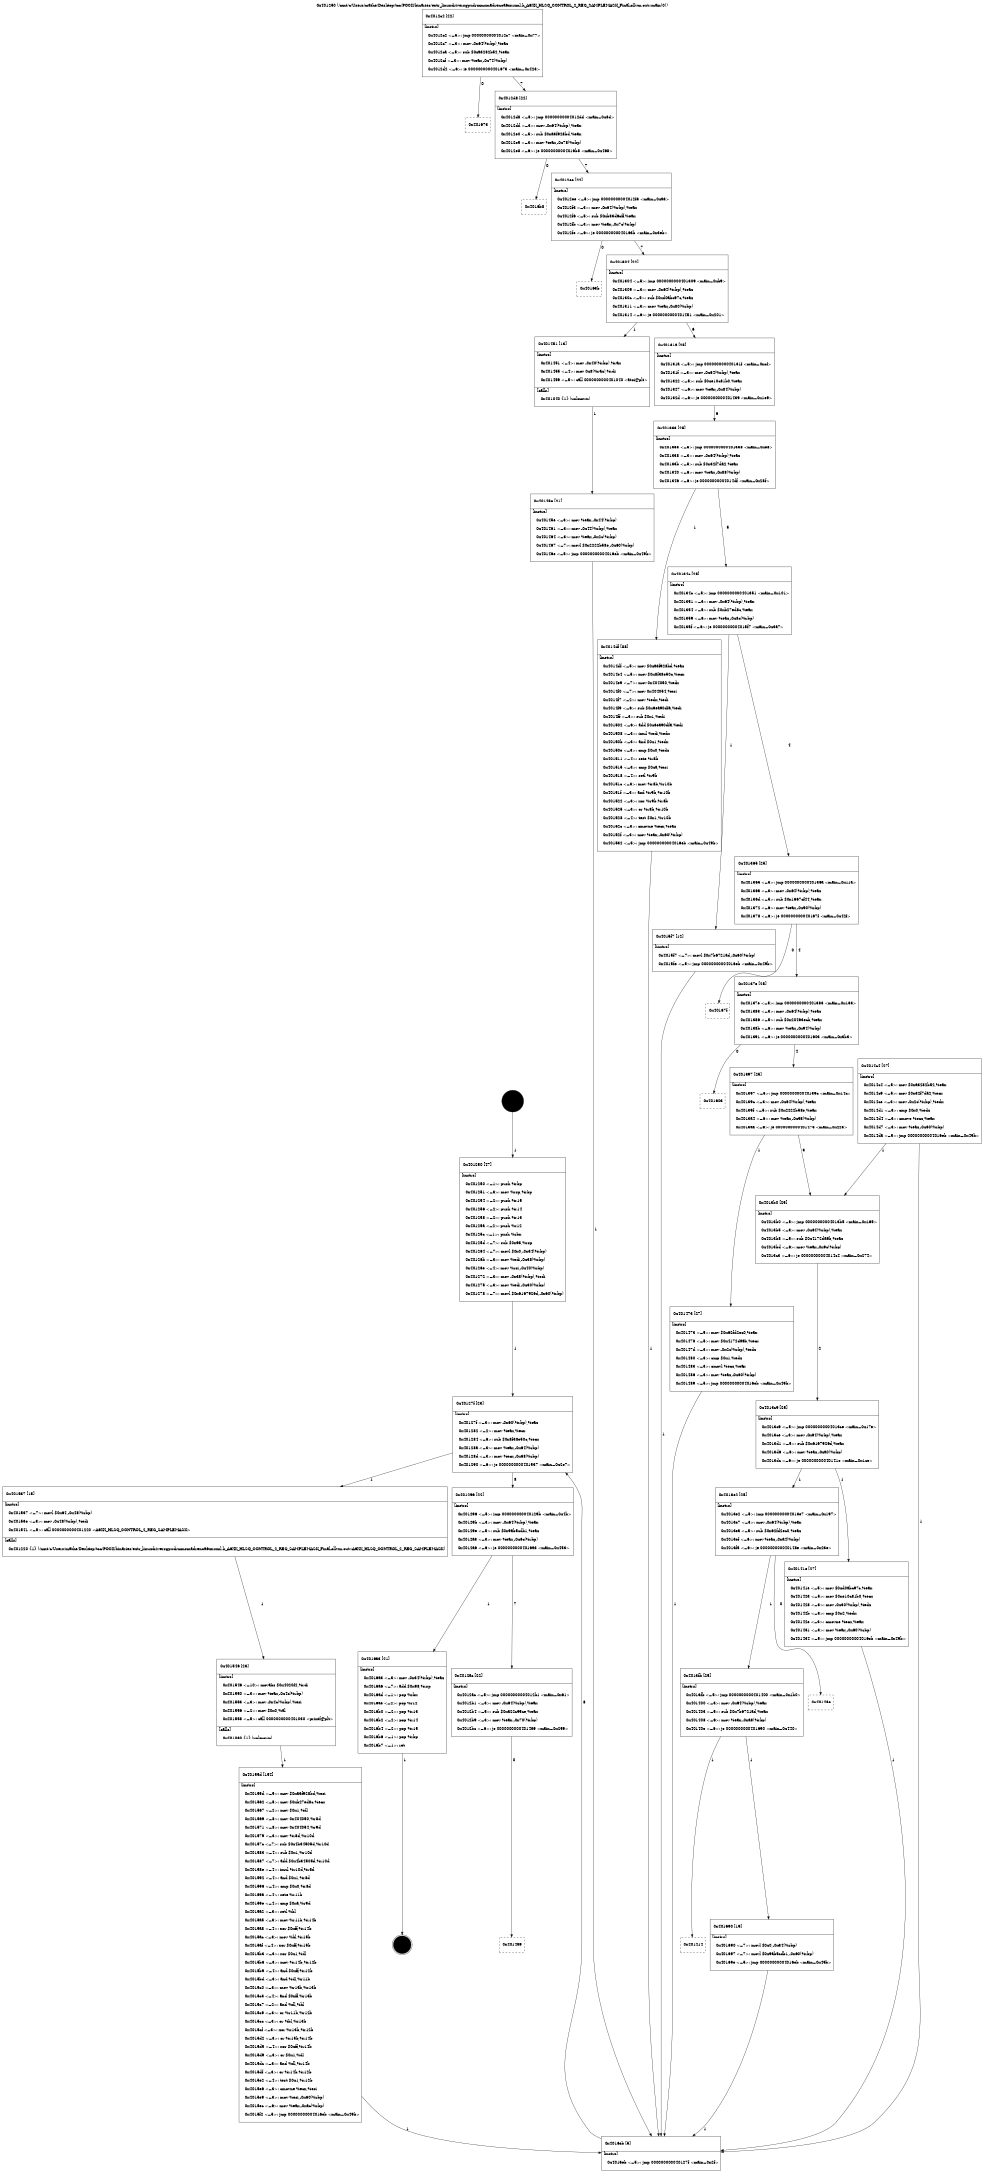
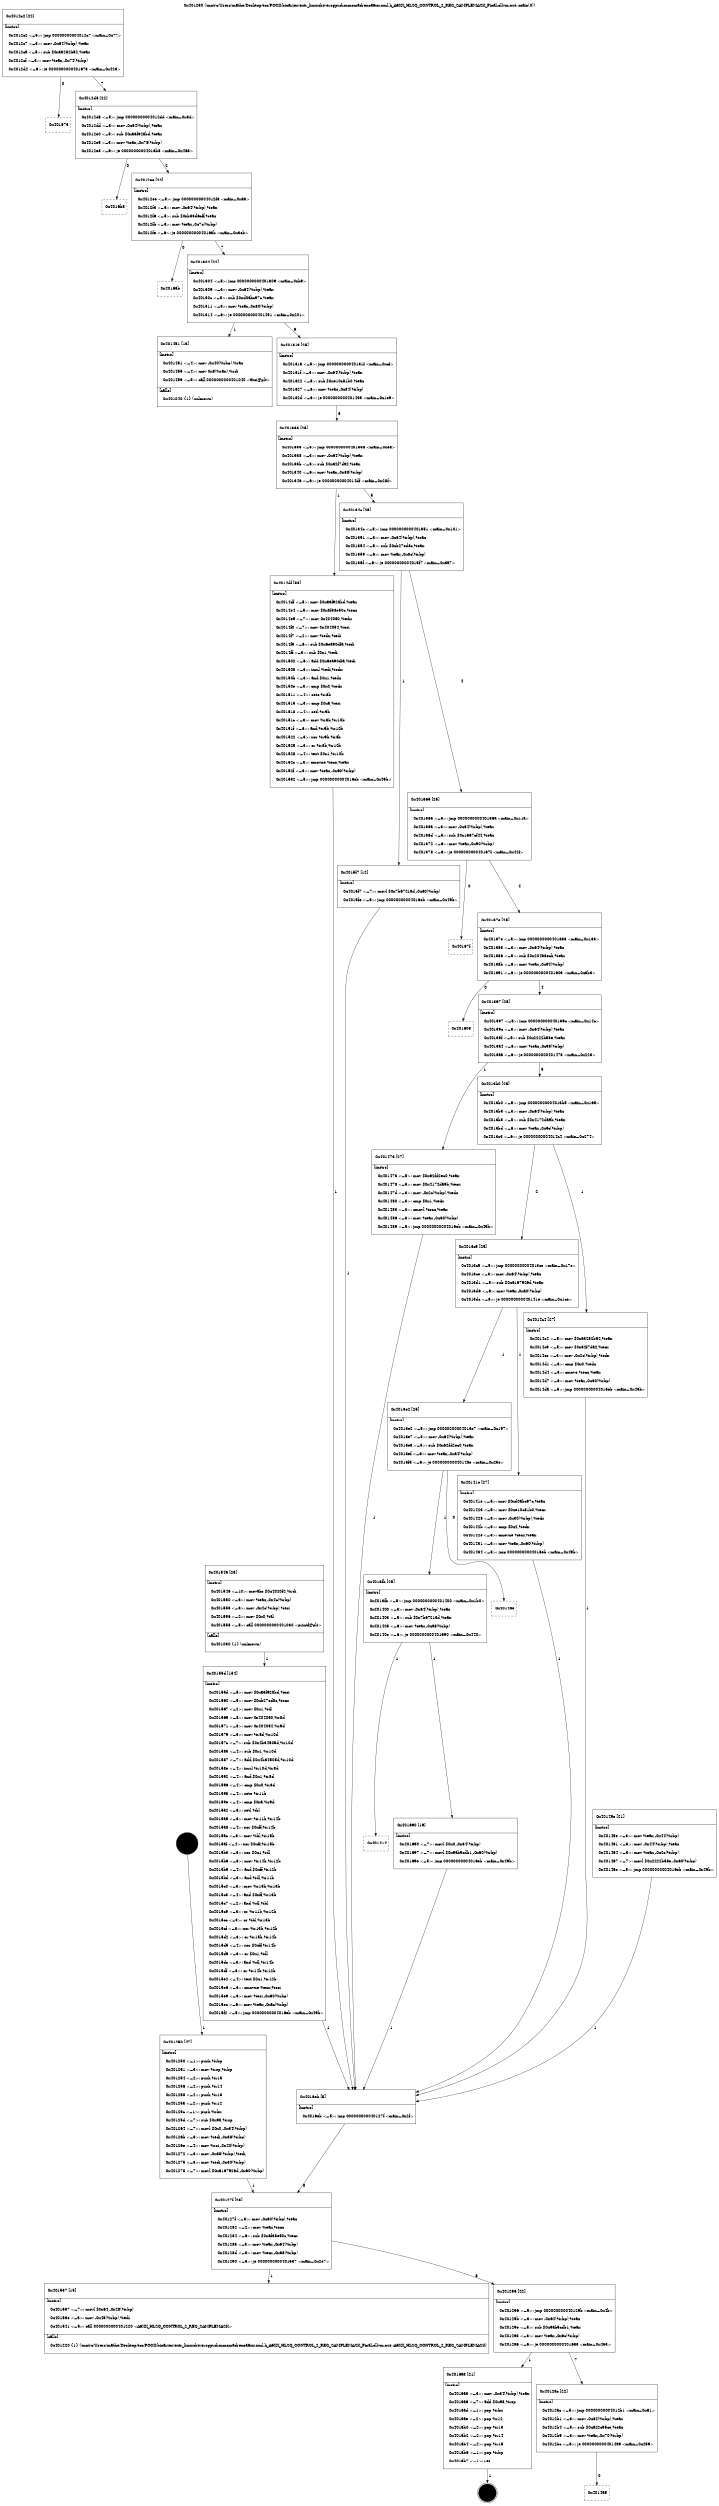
(585, 166) -> (166, 166)
(592, 449) -> none
(866, 1168) -> (578, 1226)
(249, 1607) -> none
